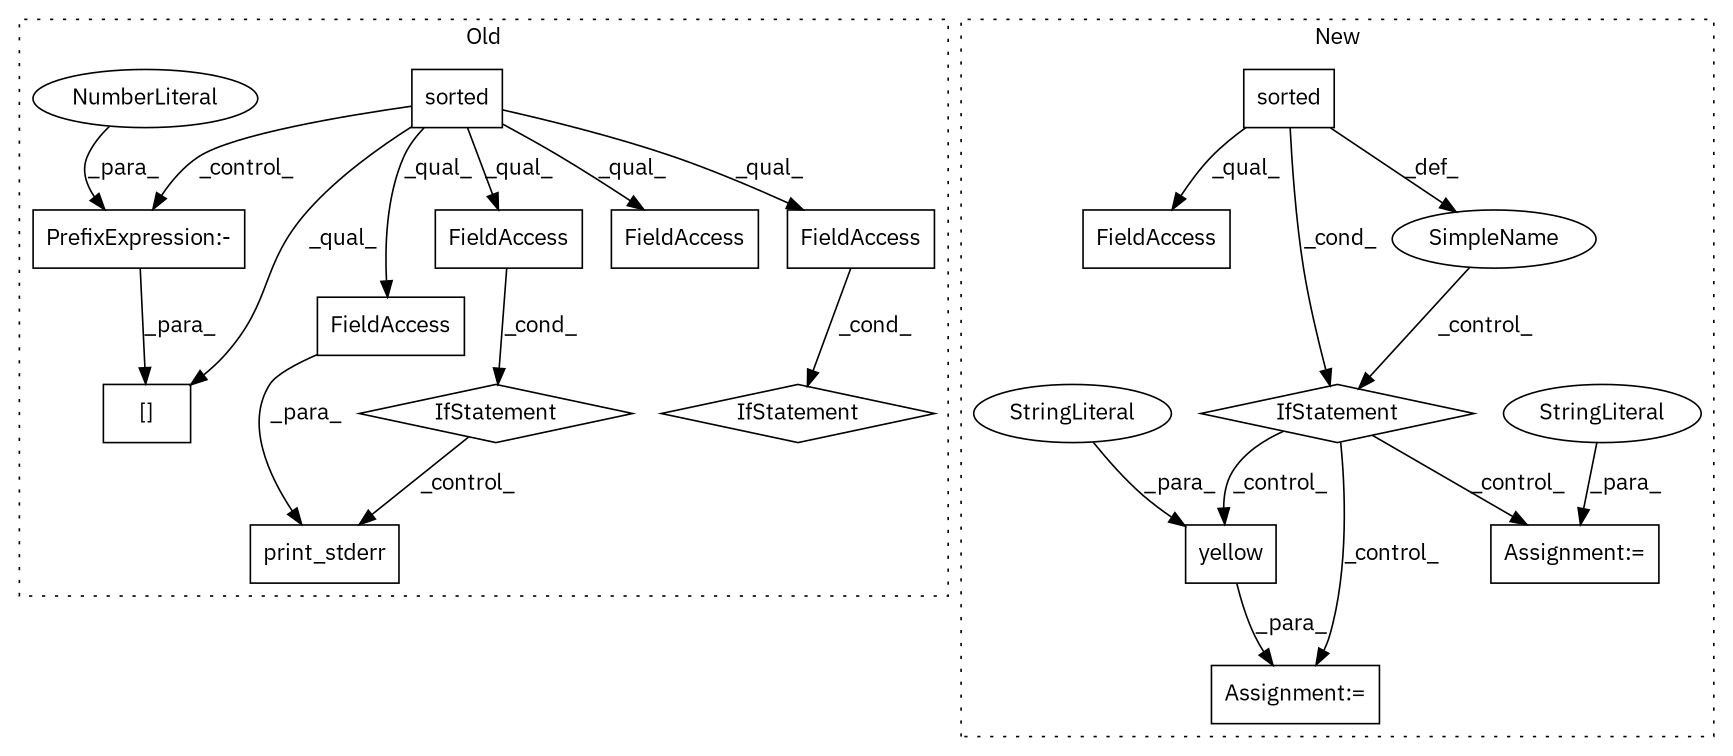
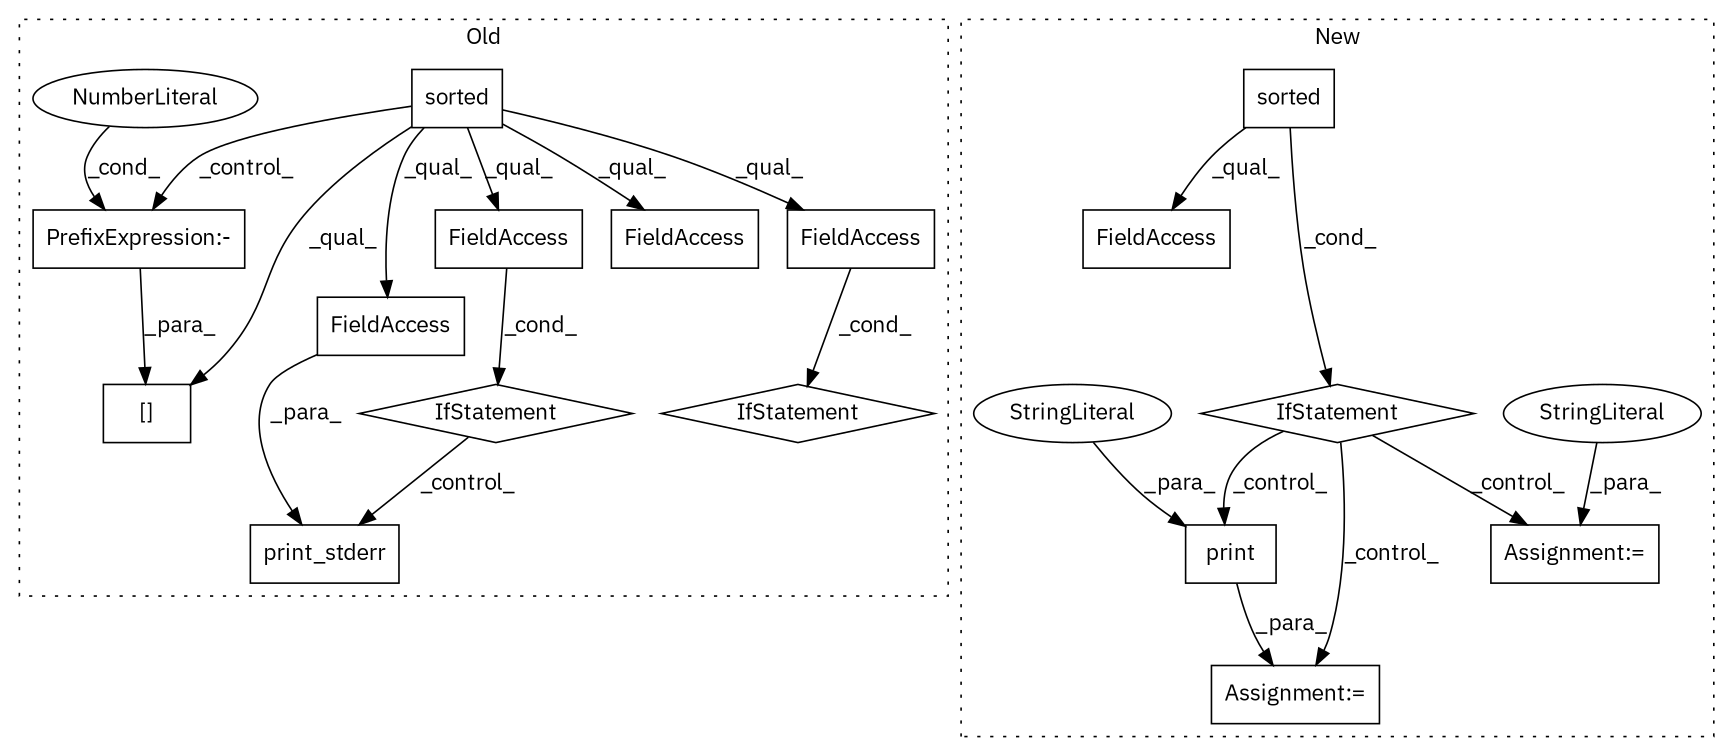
(124, 169) -> (124, 169)
(1494, 239) -> none
(1231, 554) -> (1231, 554)
